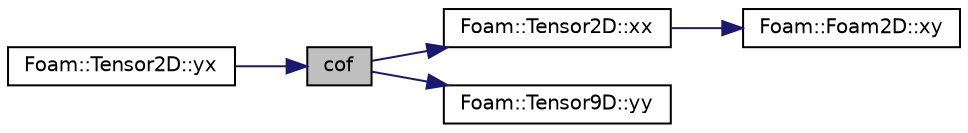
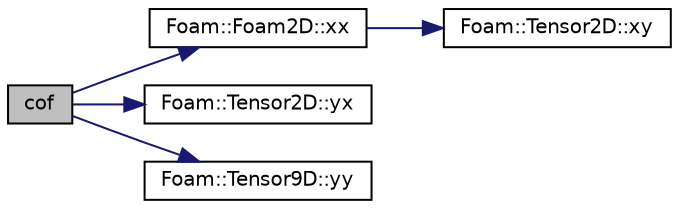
(557, 28) -> (258, 28)
(852, 28) -> (557, 28)
(261, 66) -> (98, 104)
